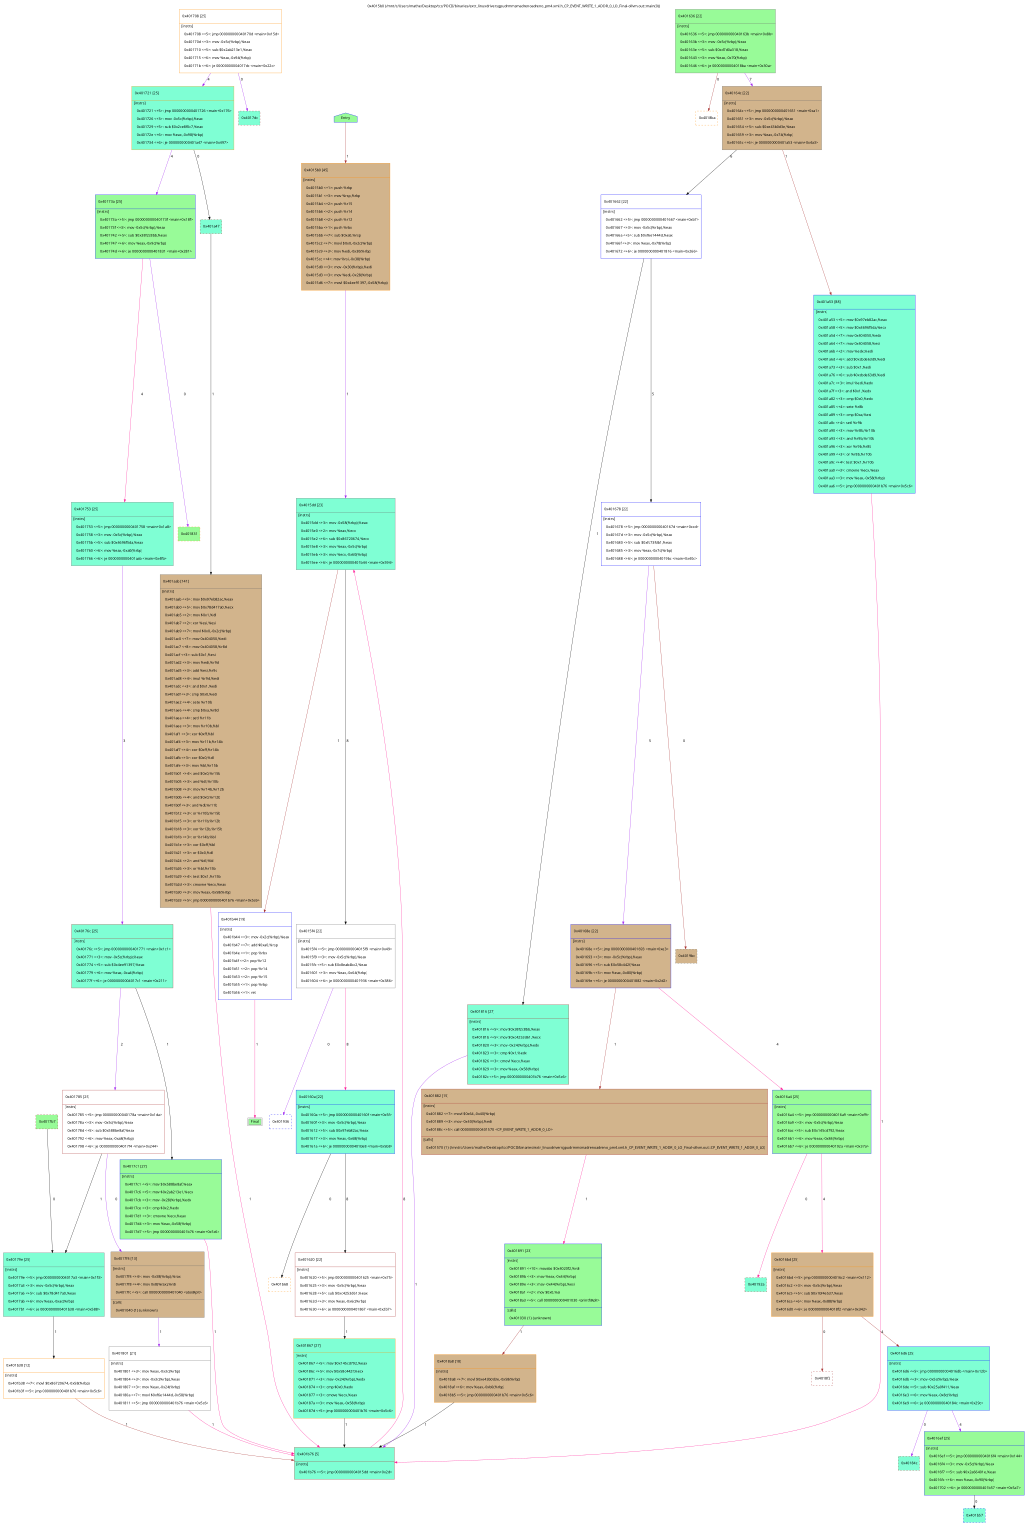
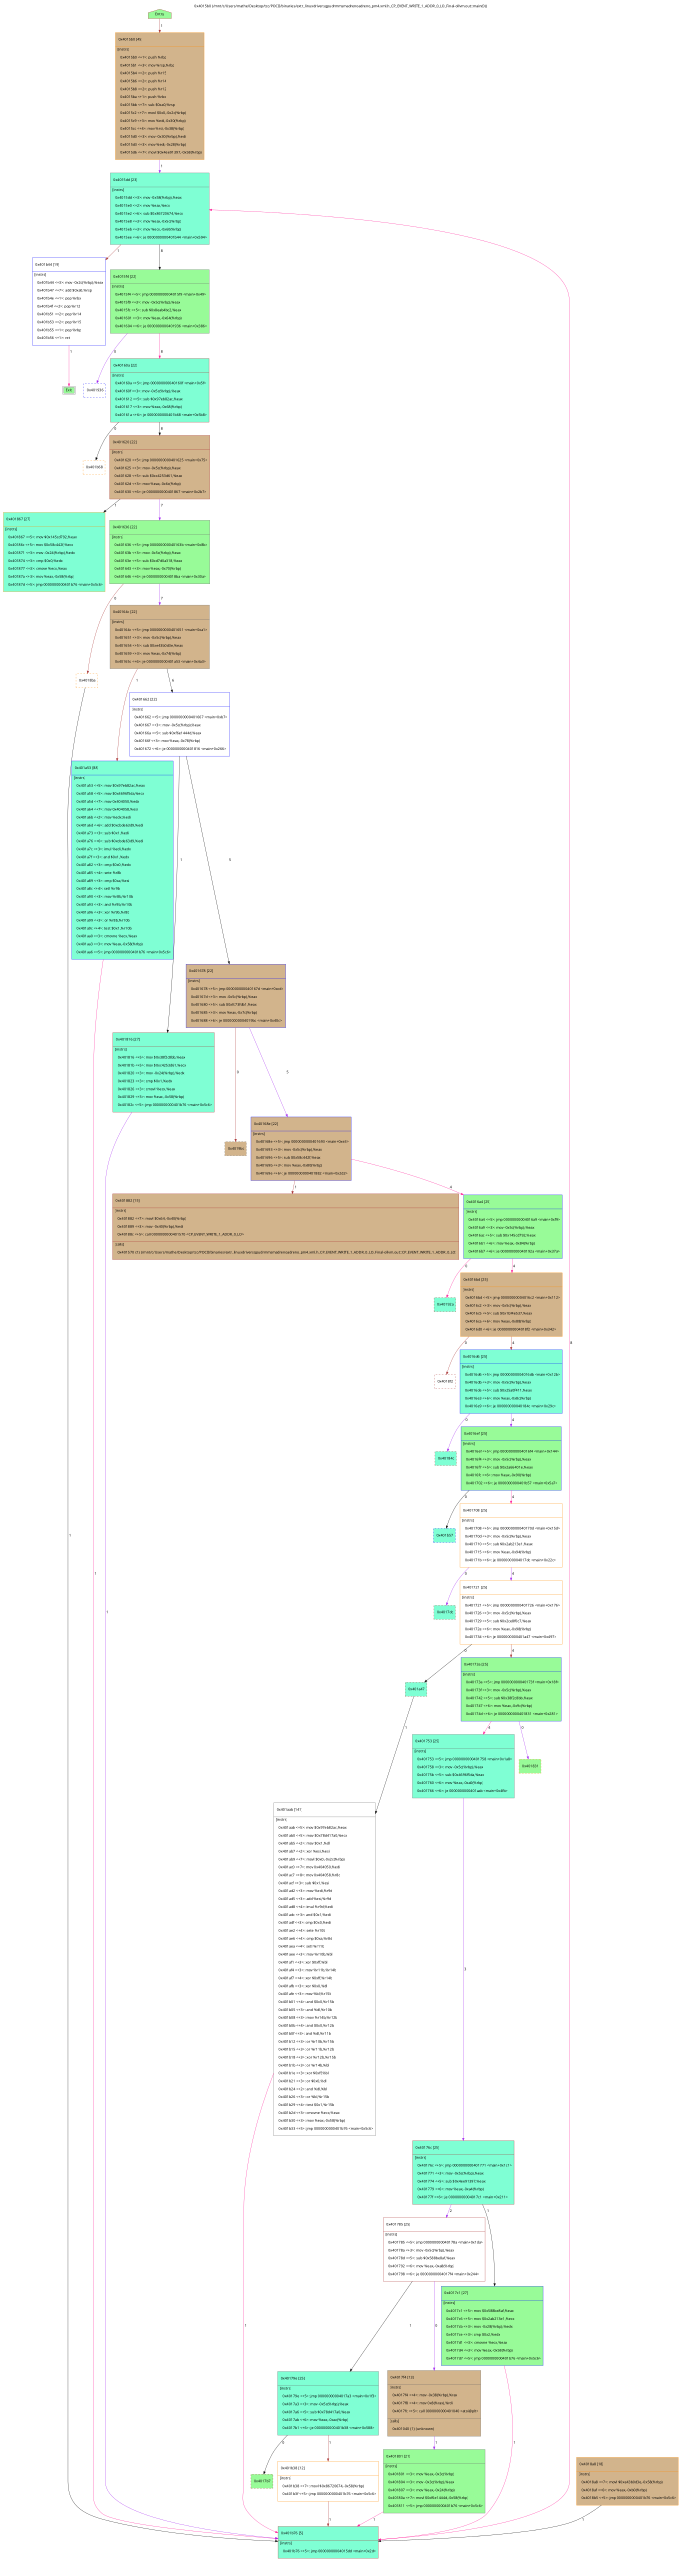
(183, 118) -> (511, 1612)
(346, 118) -> (160, 14)
(164, 171) -> (511, 1650)
none -> (160, 508)
(651, 534) -> (236, 996)
(211, 741) -> (325, 1969)
(346, 956) -> (160, 301)
(255, 1122) -> (69, 390)
(345, 1122) -> (160, 390)
(50, 1190) -> (274, 2452)
(345, 1285) -> (160, 467)
(553, 1285) -> none
(54, 1336) -> (328, 2447)
(160, 1378) -> (434, 2481)
(344, 1431) -> (68, 1699)
none -> (511, 1496)
